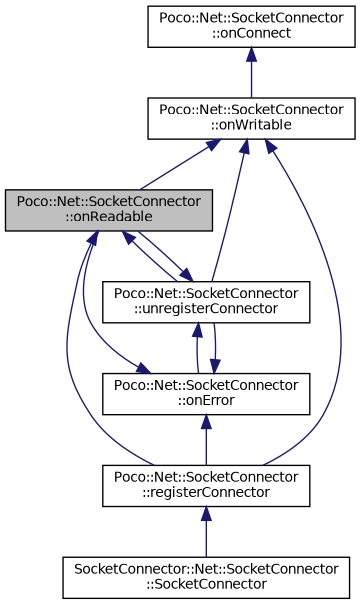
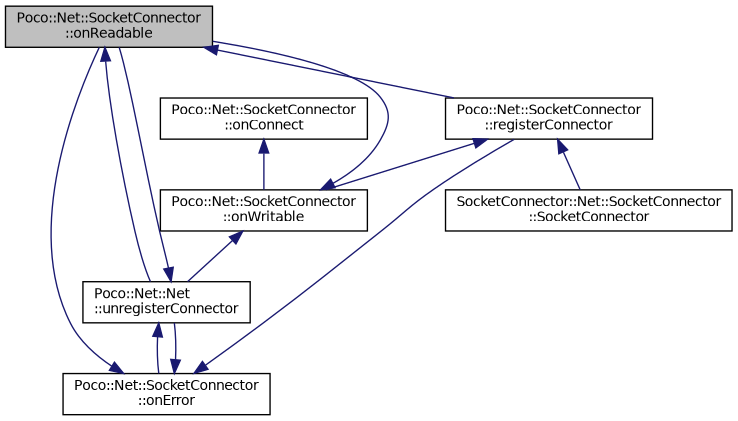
(206, 302) -> (167, 302)
(339, 317) -> (400, 167)
